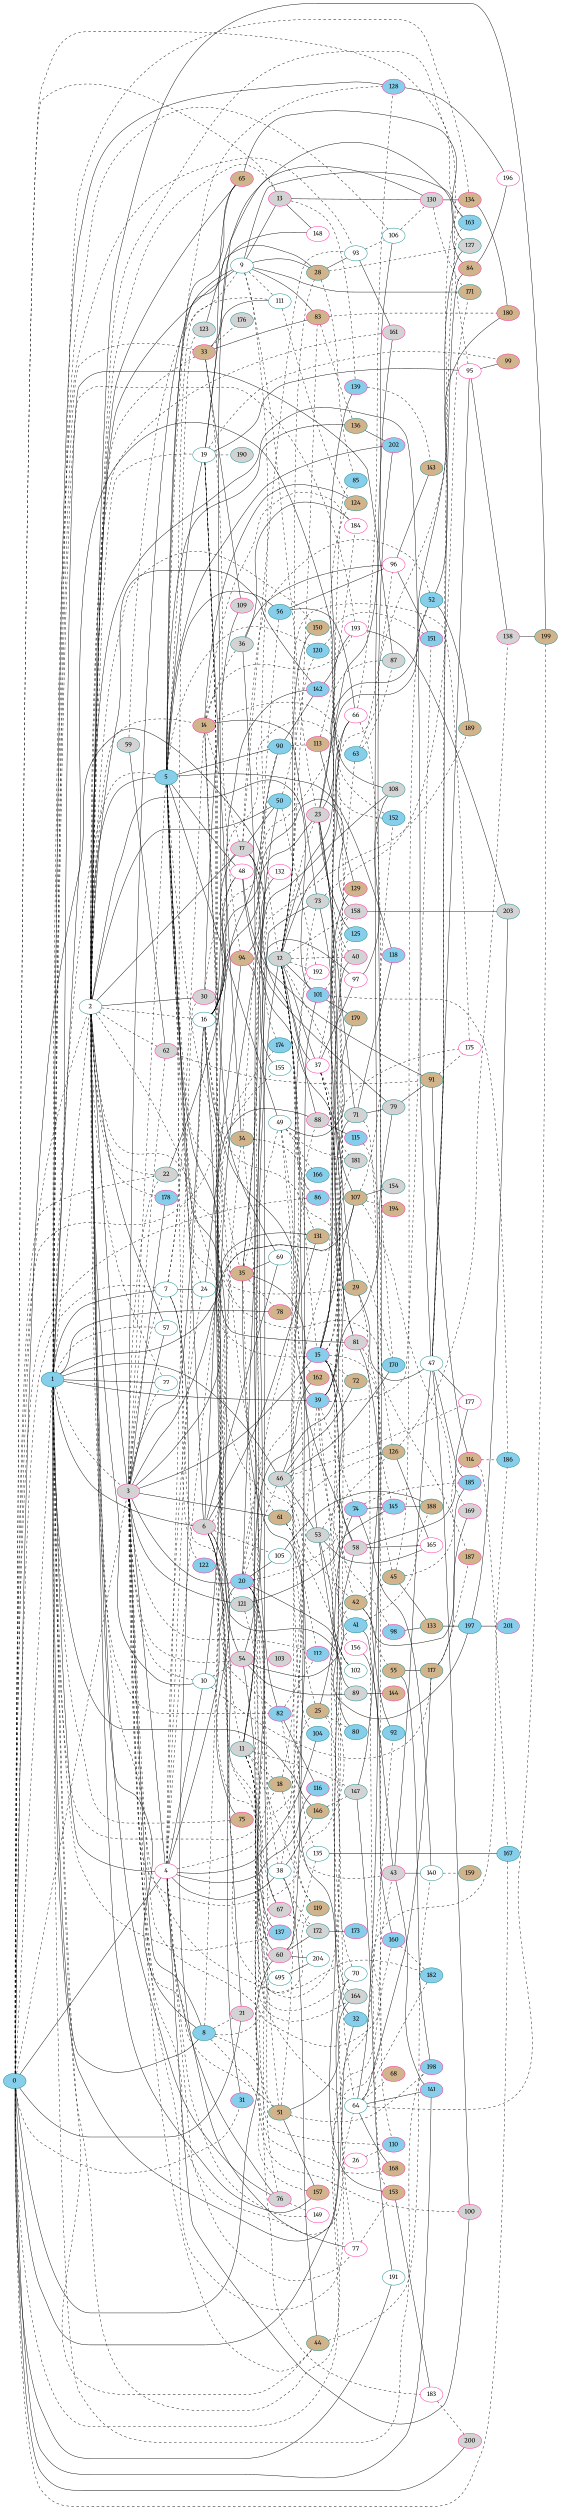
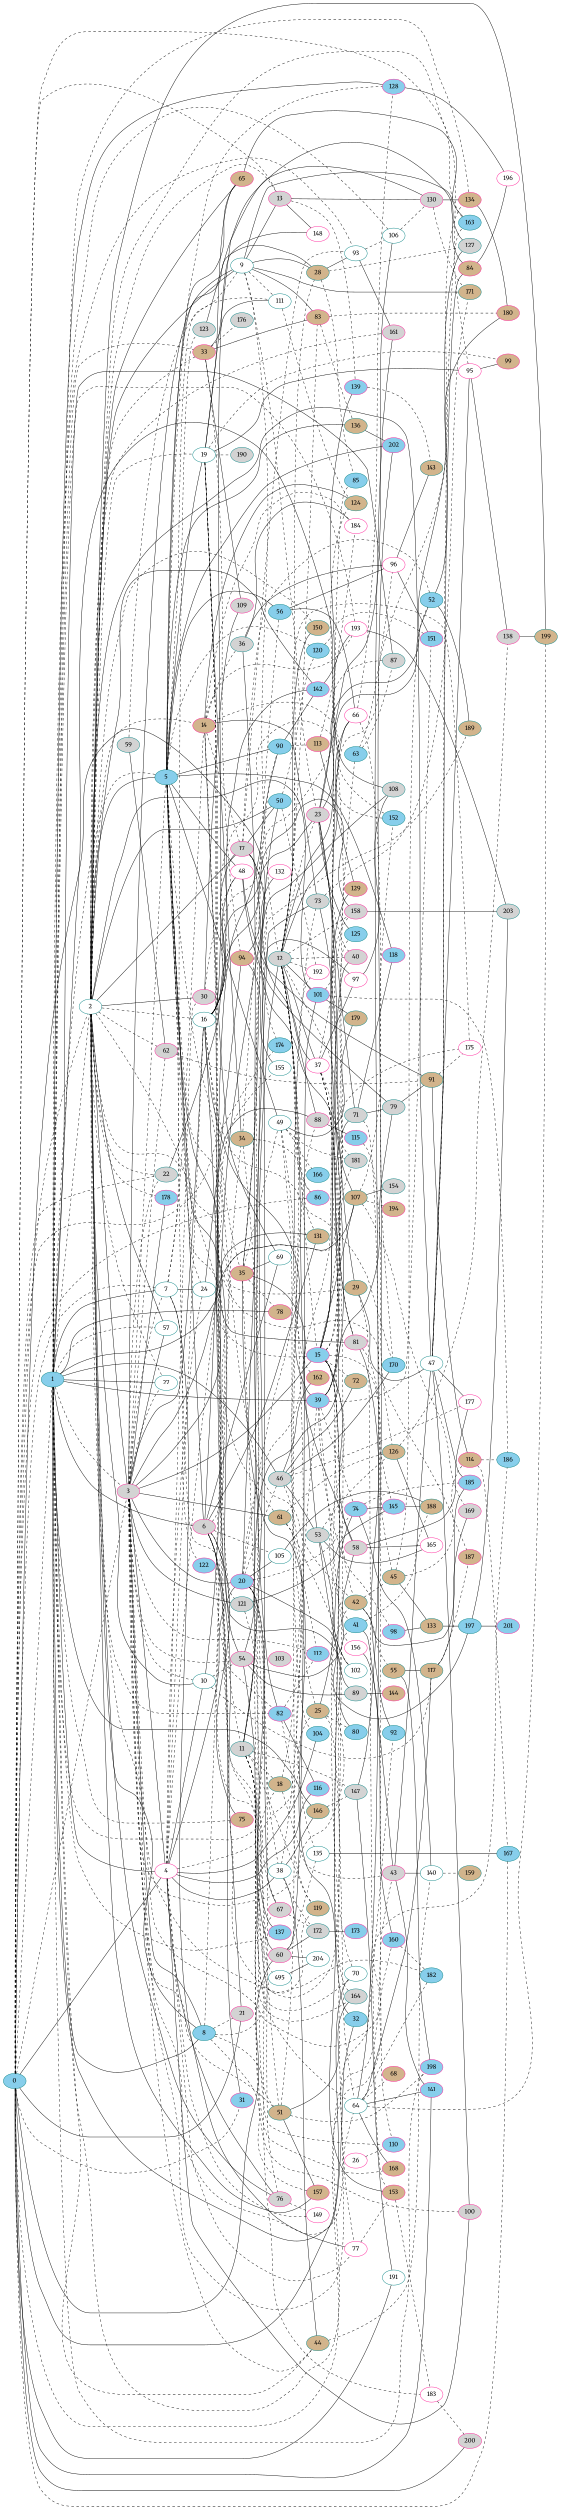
(413, 2294) -> (413, 2294)
